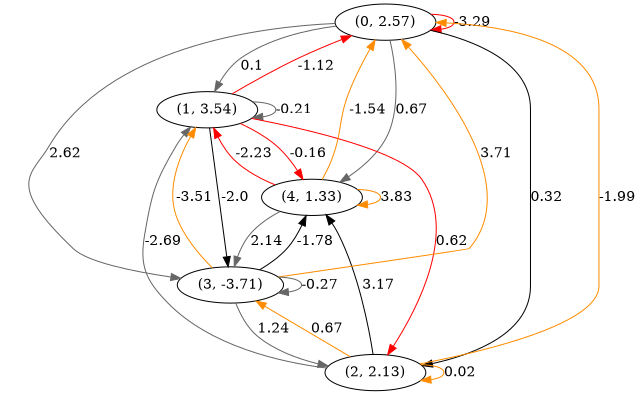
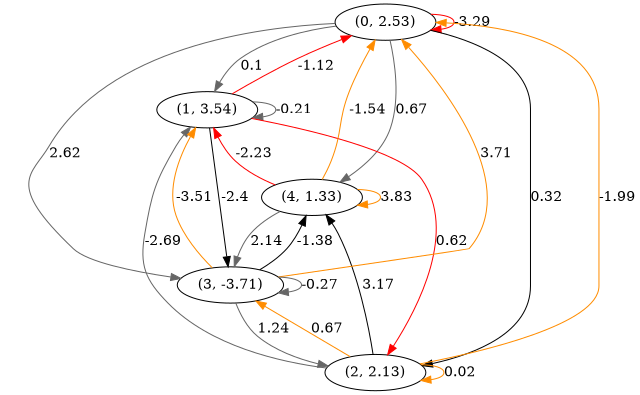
(385, 22) -> (385, 22)
(273, 143) -> none
(235, 197) -> (235, 197)
(315, 241) -> (315, 241)
